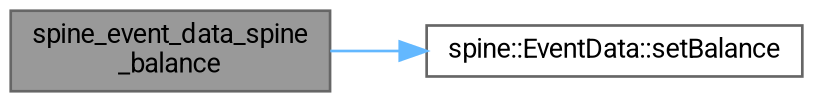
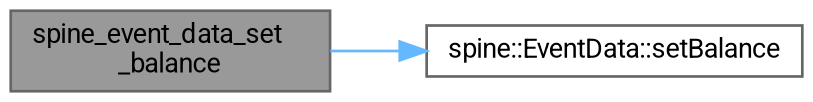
(170, 51) -> (170, 51)
